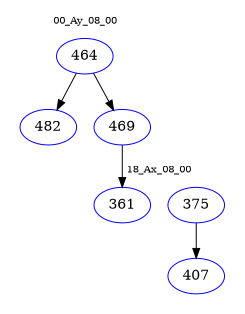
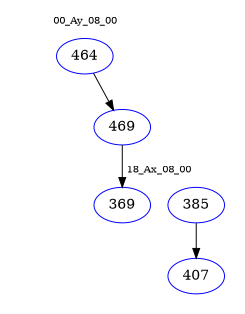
(48, 127) -> none
(122, 205) -> (122, 205)
(196, 205) -> (196, 205)
